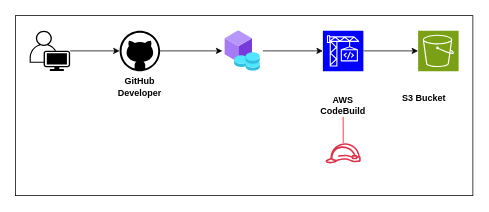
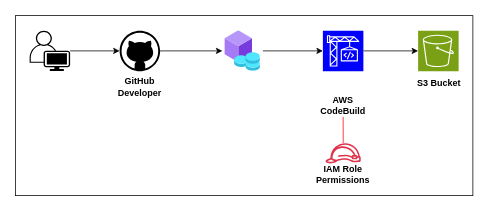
(424, 98) -> (439, 83)
none -> (343, 174)
